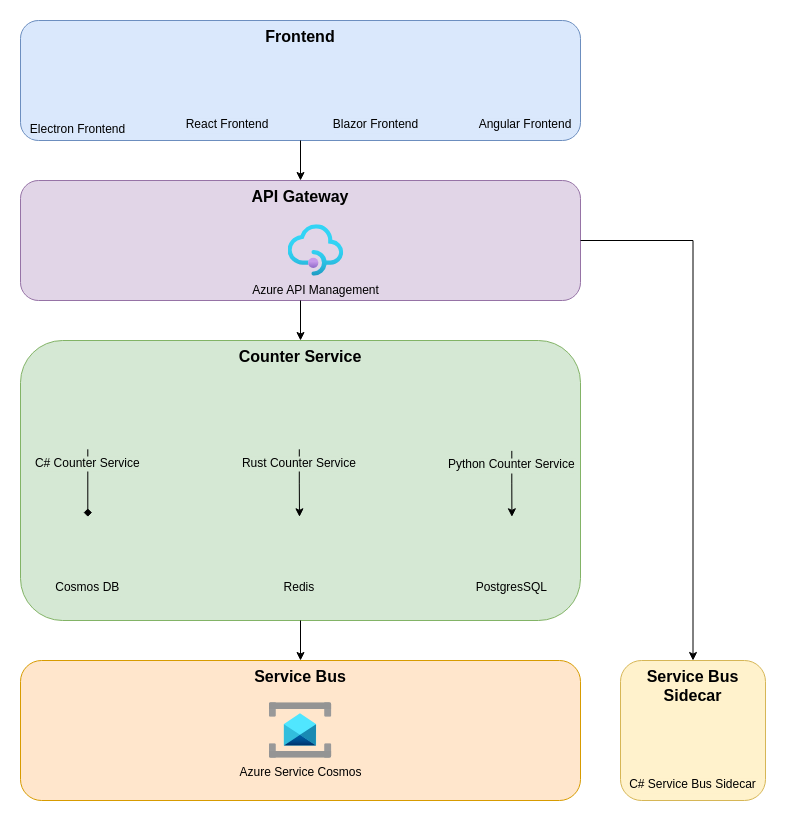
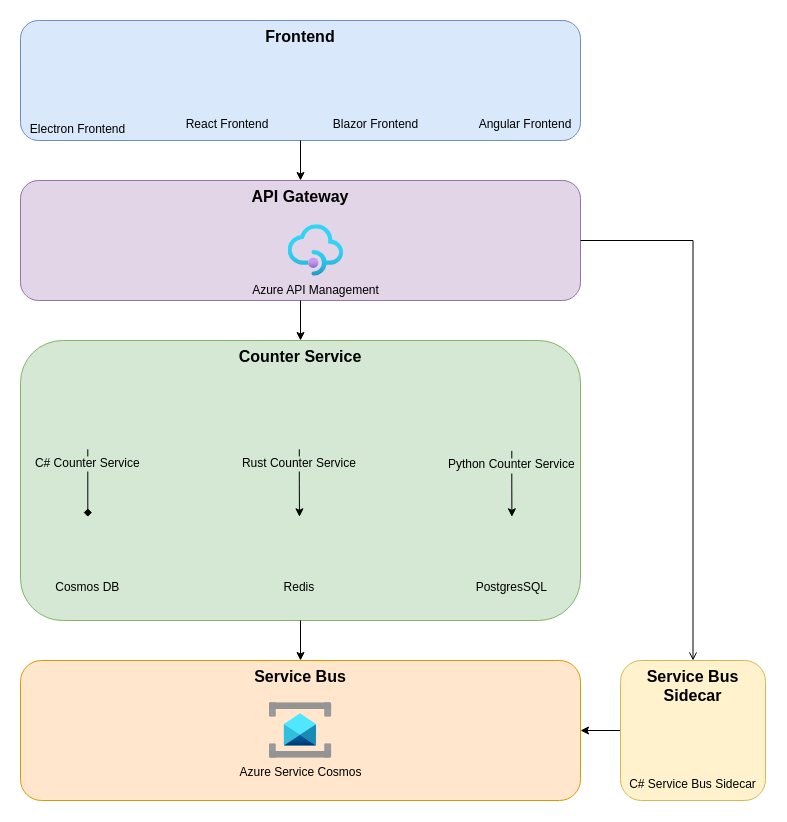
(693, 652) -> (693, 653)
none -> (604, 731)
